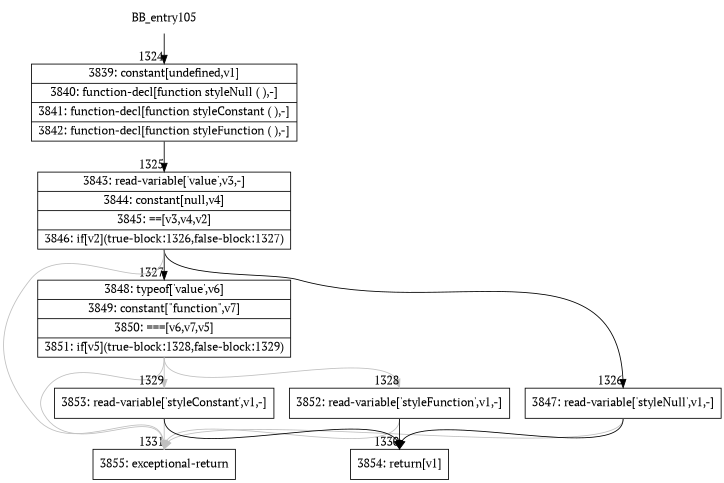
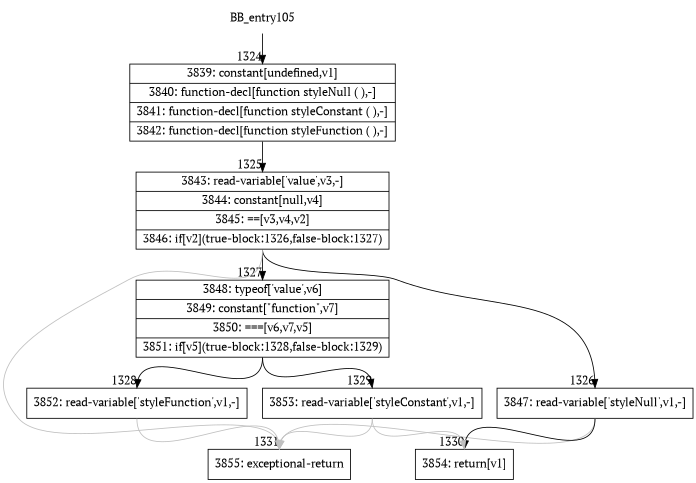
(164, 368) -> (313, 373)
(278, 373) -> (204, 374)
(41, 399) -> none
(400, 429) -> none
(247, 437) -> (406, 435)
